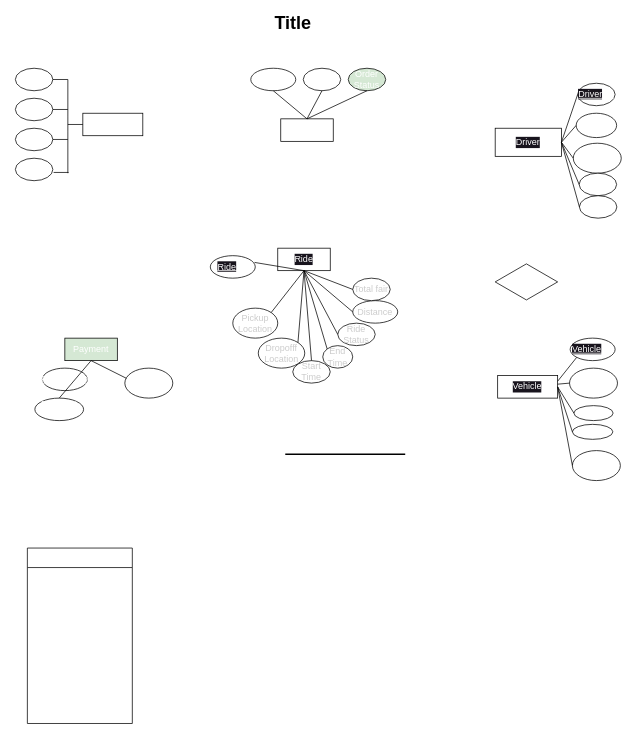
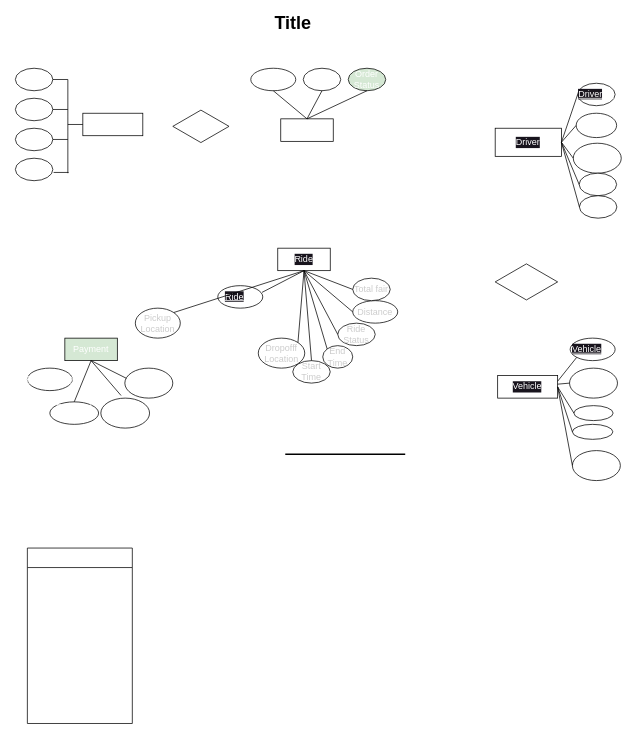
none -> (201, 126)
(233, 267) -> (240, 297)
(255, 323) -> (158, 323)
(65, 379) -> (50, 379)
none -> (107, 379)
(59, 409) -> (74, 413)
none -> (125, 413)
